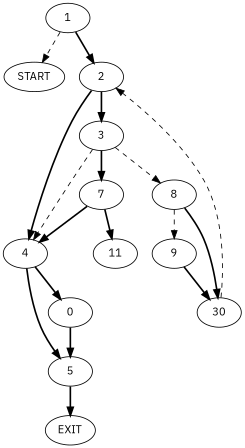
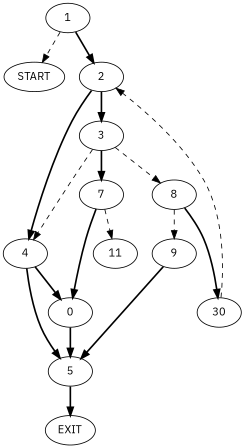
(107, 220) -> (107, 220)
(67, 222) -> (83, 249)
(194, 280) -> (125, 309)
